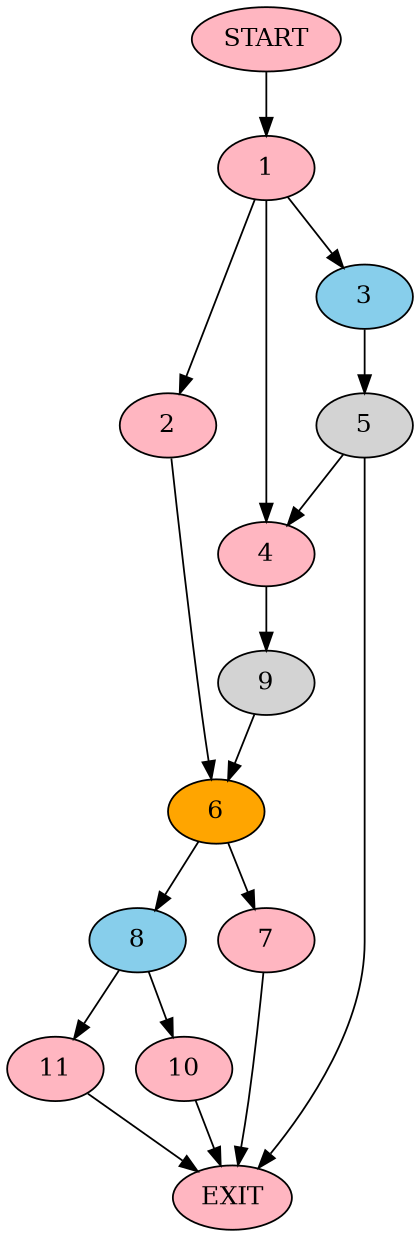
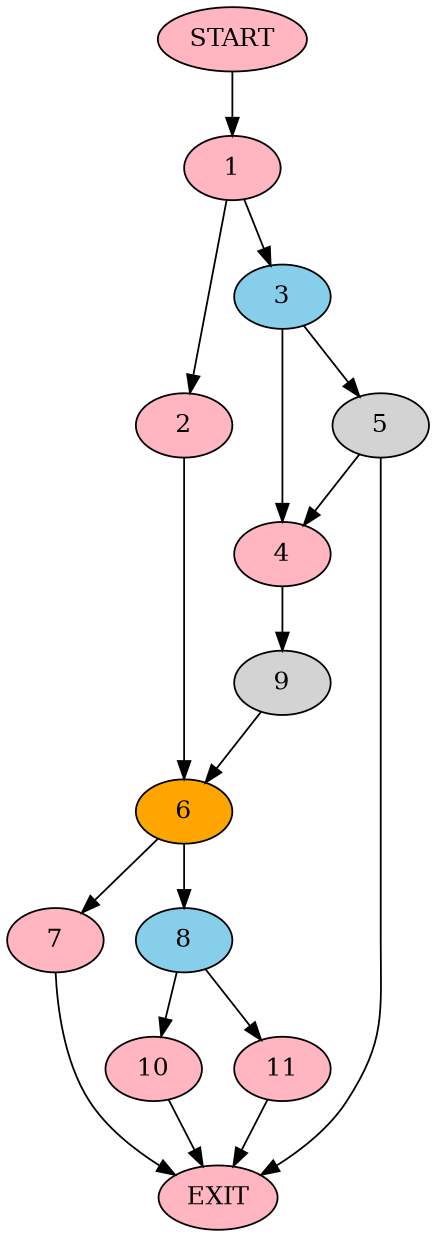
(266, 352) -> (282, 416)
